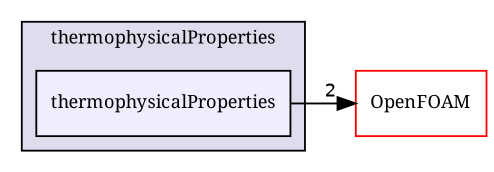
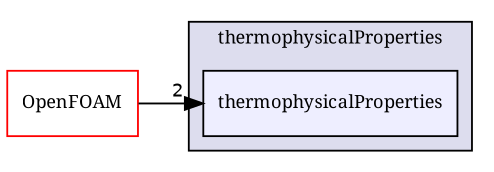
(316, 103) -> (162, 103)
